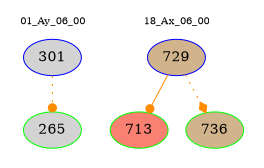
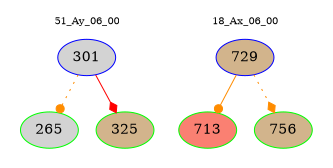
(53, 22) -> (87, 22)
none -> (125, 130)
(215, 130) -> (283, 130)
